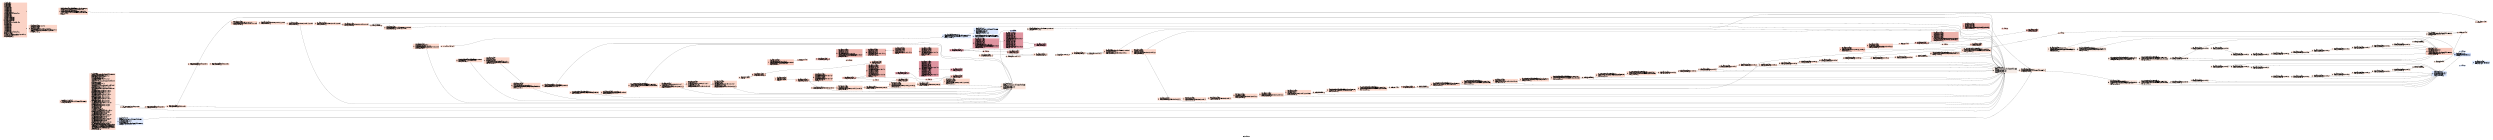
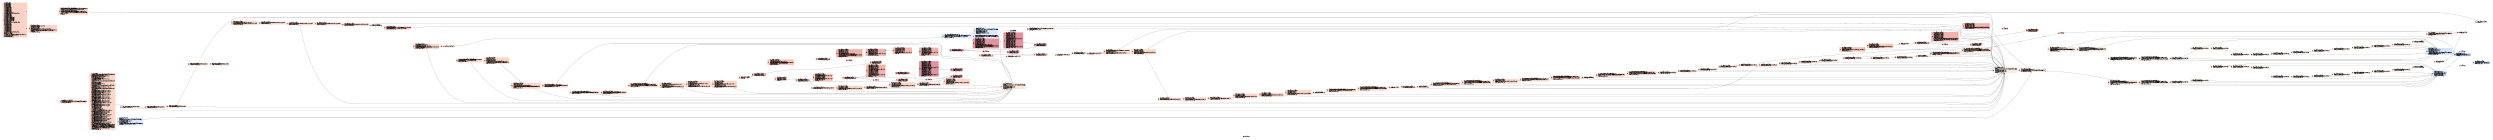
(2439, 51) -> (2439, 51)
(802, 60) -> none
